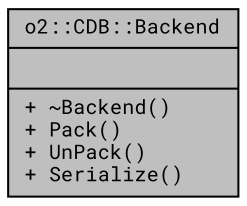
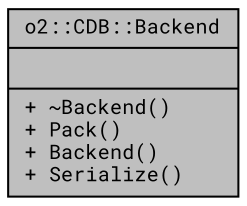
(87, 153) -> (93, 153)
